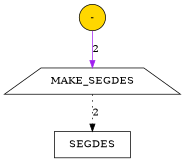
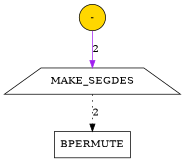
(92, 145) -> (92, 145)
